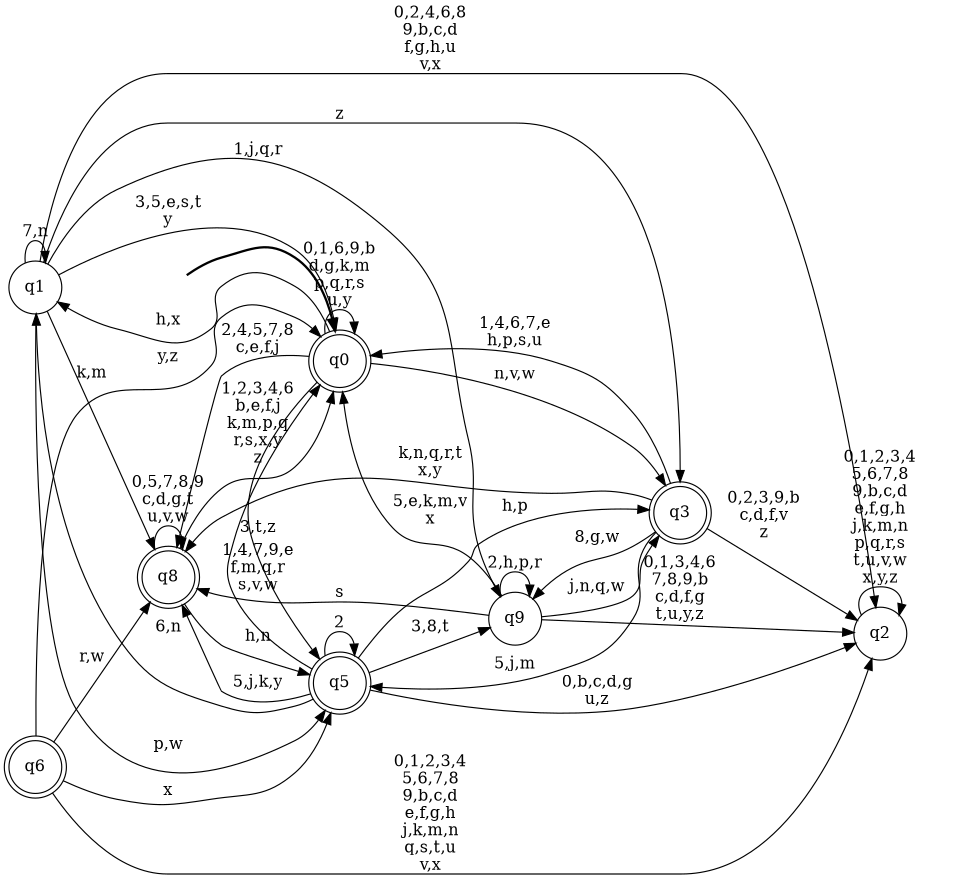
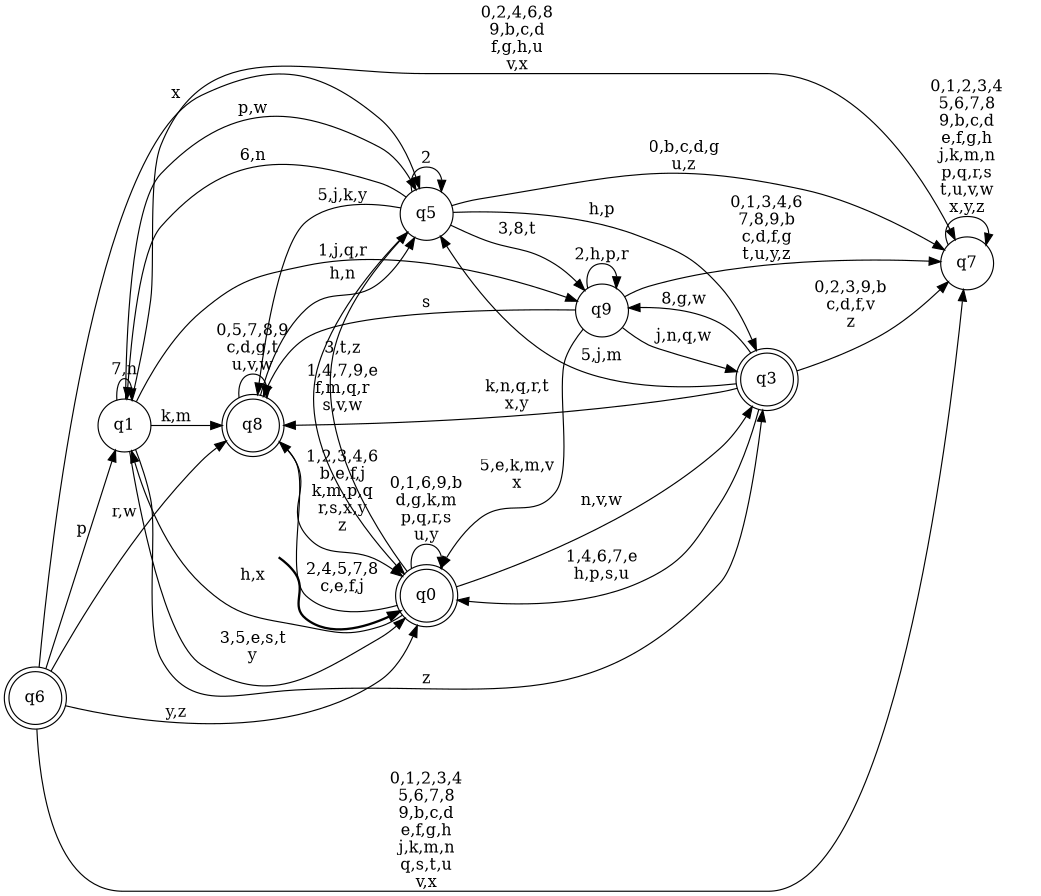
none -> (79, 565)
(880, 634) -> (967, 263)
(340, 683) -> (427, 214)
